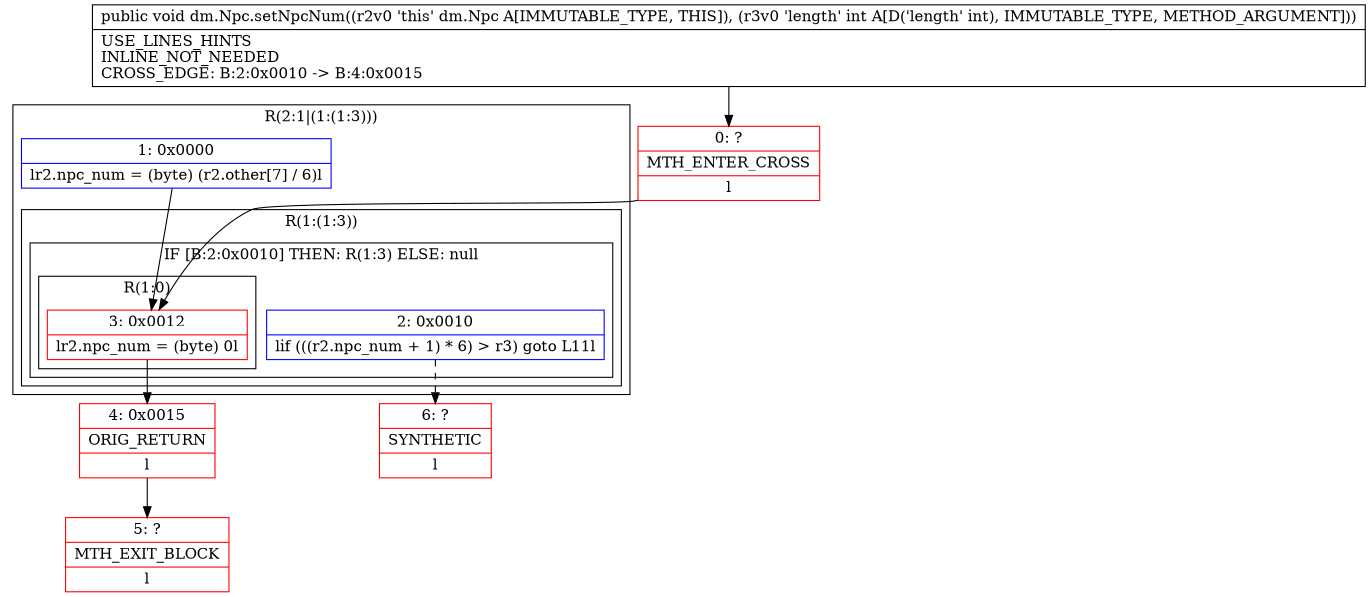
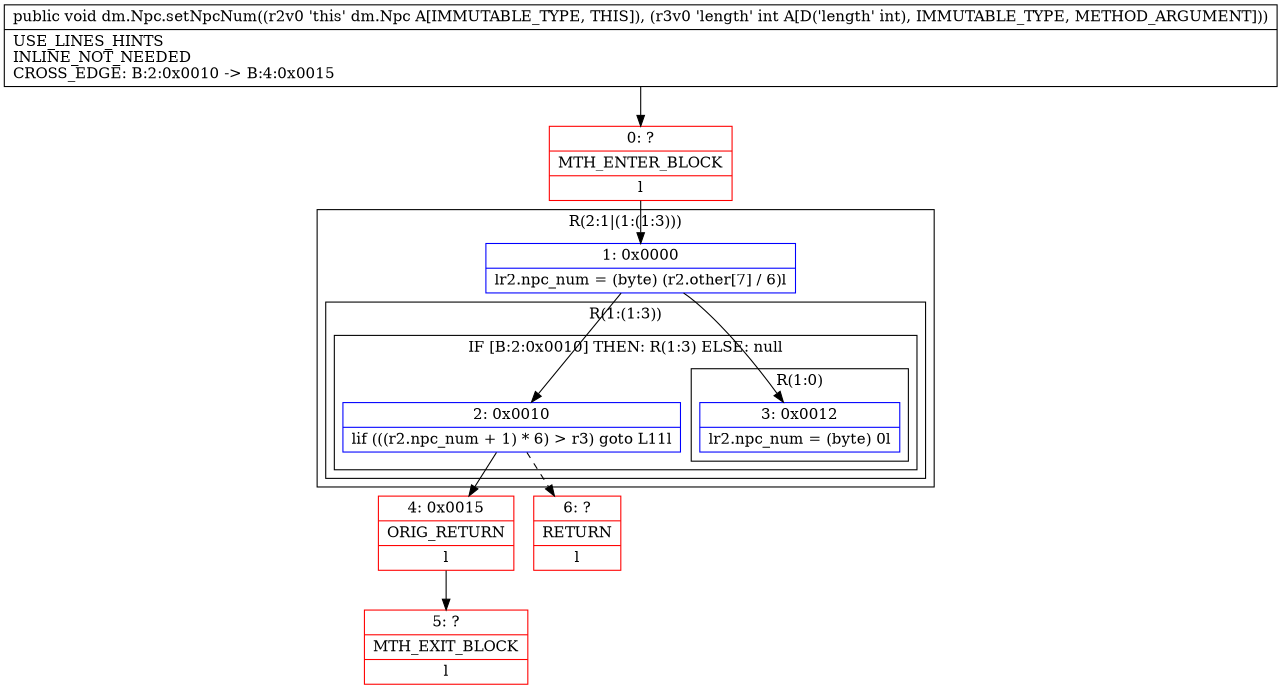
(729, 163) -> (641, 163)
(510, 203) -> (641, 217)
(147, 335) -> (800, 427)
none -> (580, 343)
(147, 376) -> (490, 463)
(435, 440) -> (577, 533)
